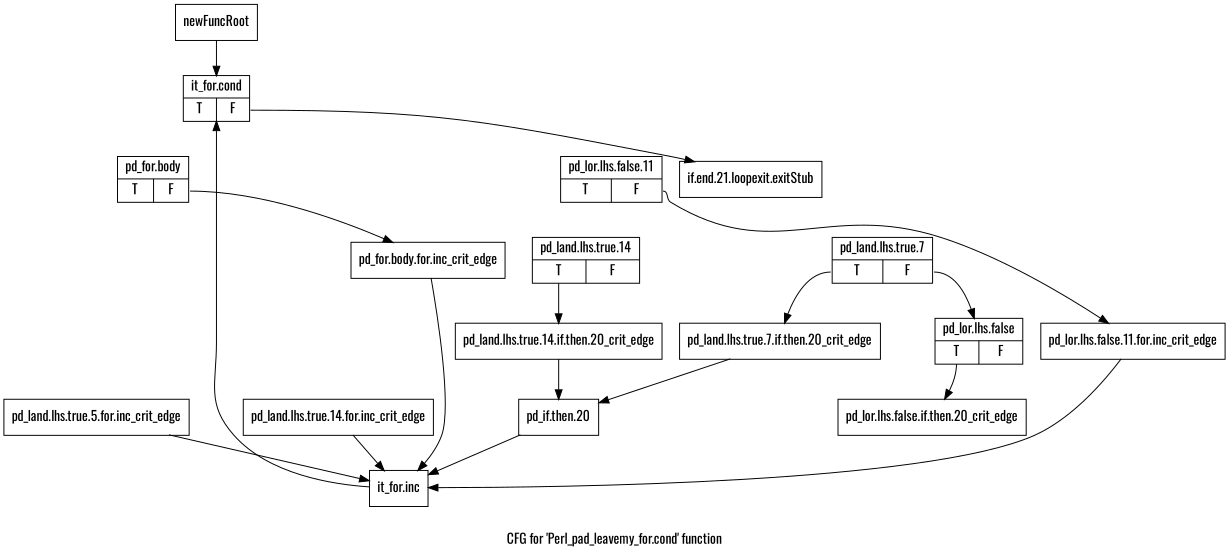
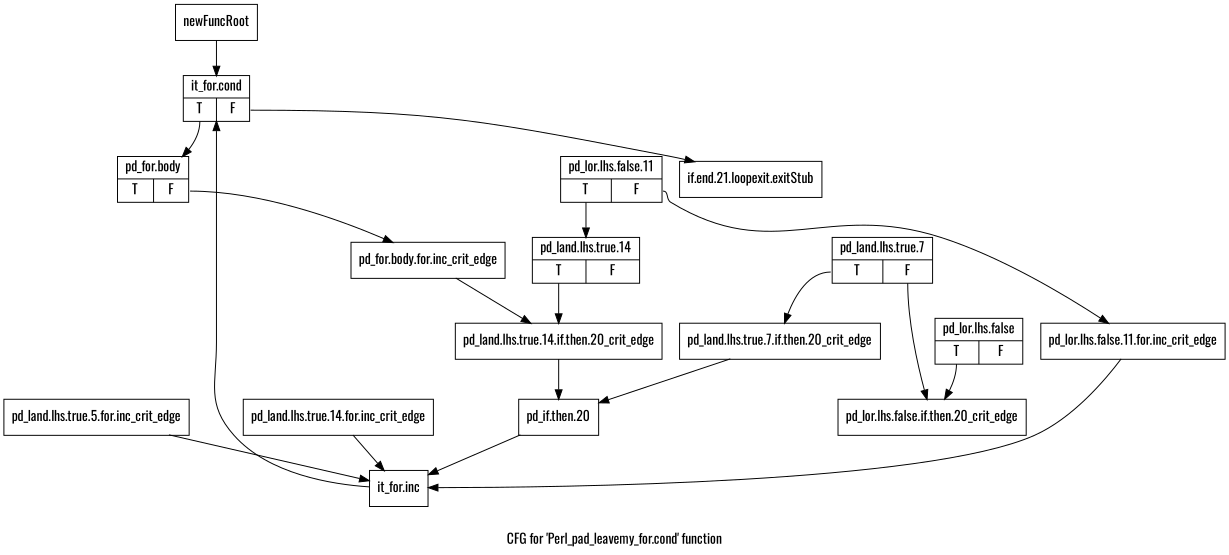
none -> (197, 136)
none -> (586, 215)
(958, 285) -> (913, 337)
(444, 373) -> (489, 298)
